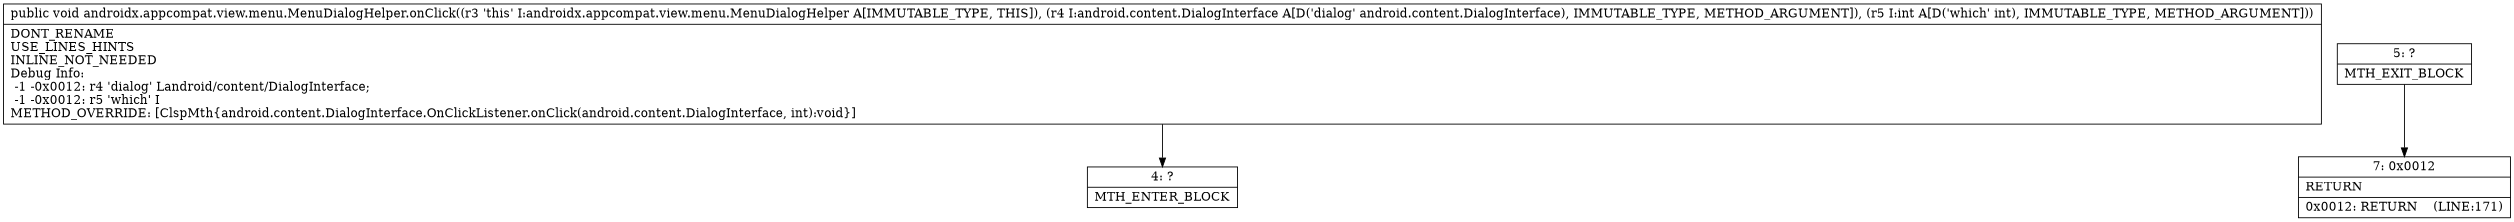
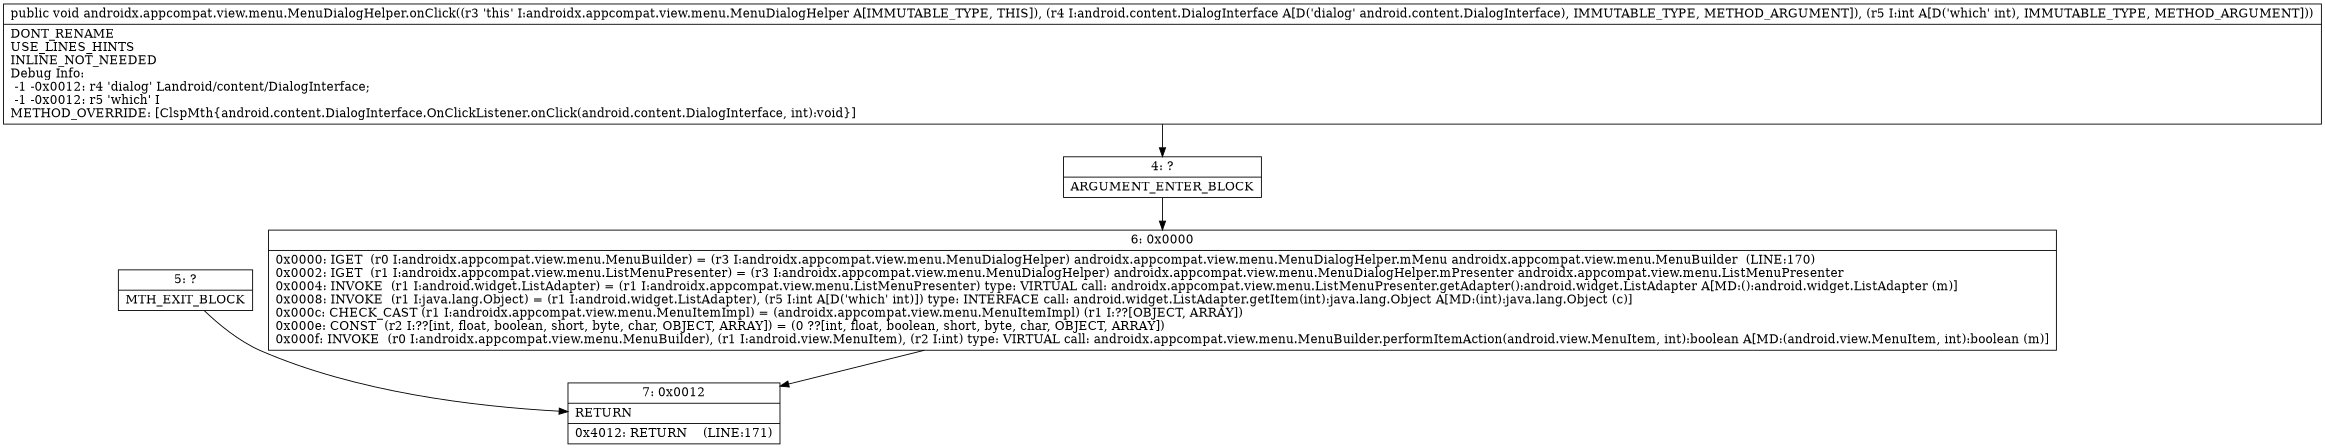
(1162, 197) -> (1162, 187)
(2404, 207) -> (674, 433)
none -> (1162, 290)
